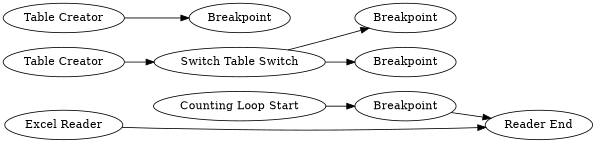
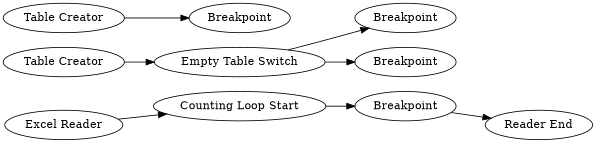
(240, 62) -> (240, 62)
(300, 130) -> (138, 117)
